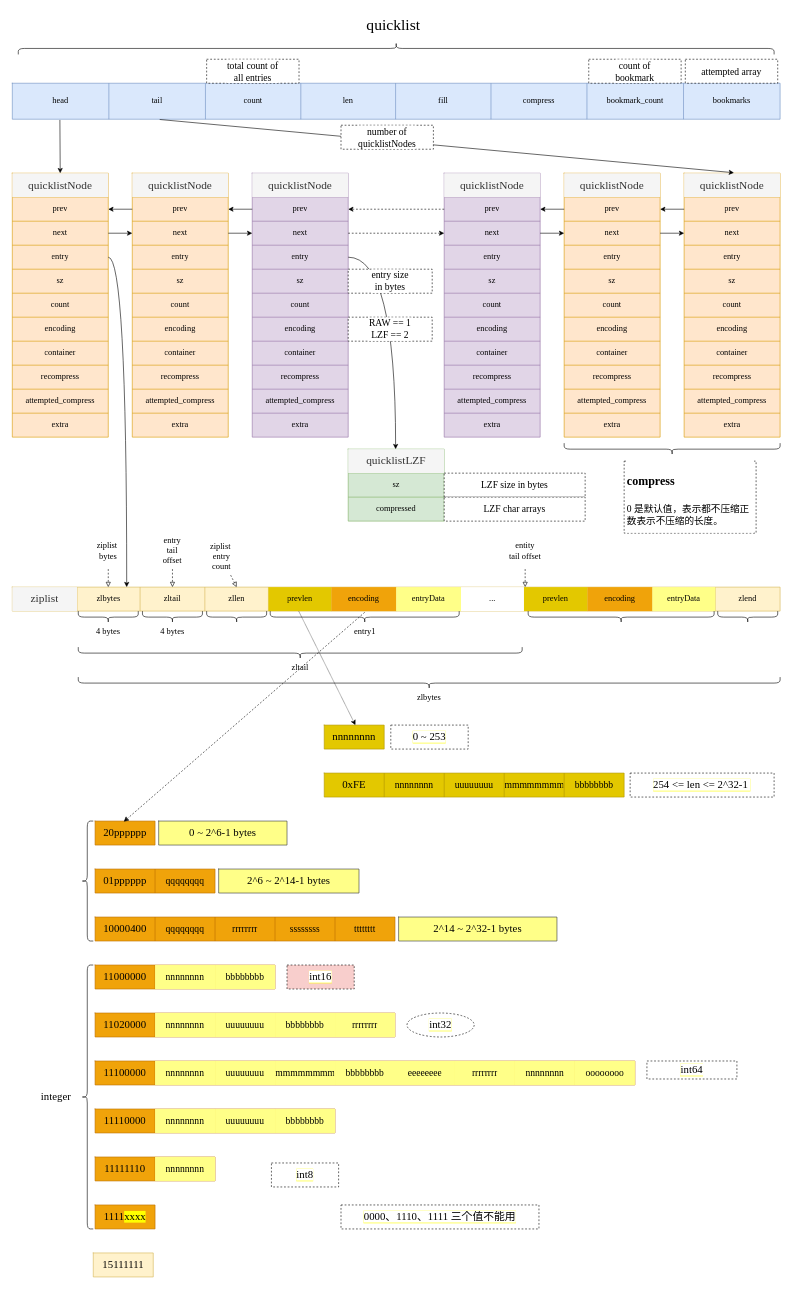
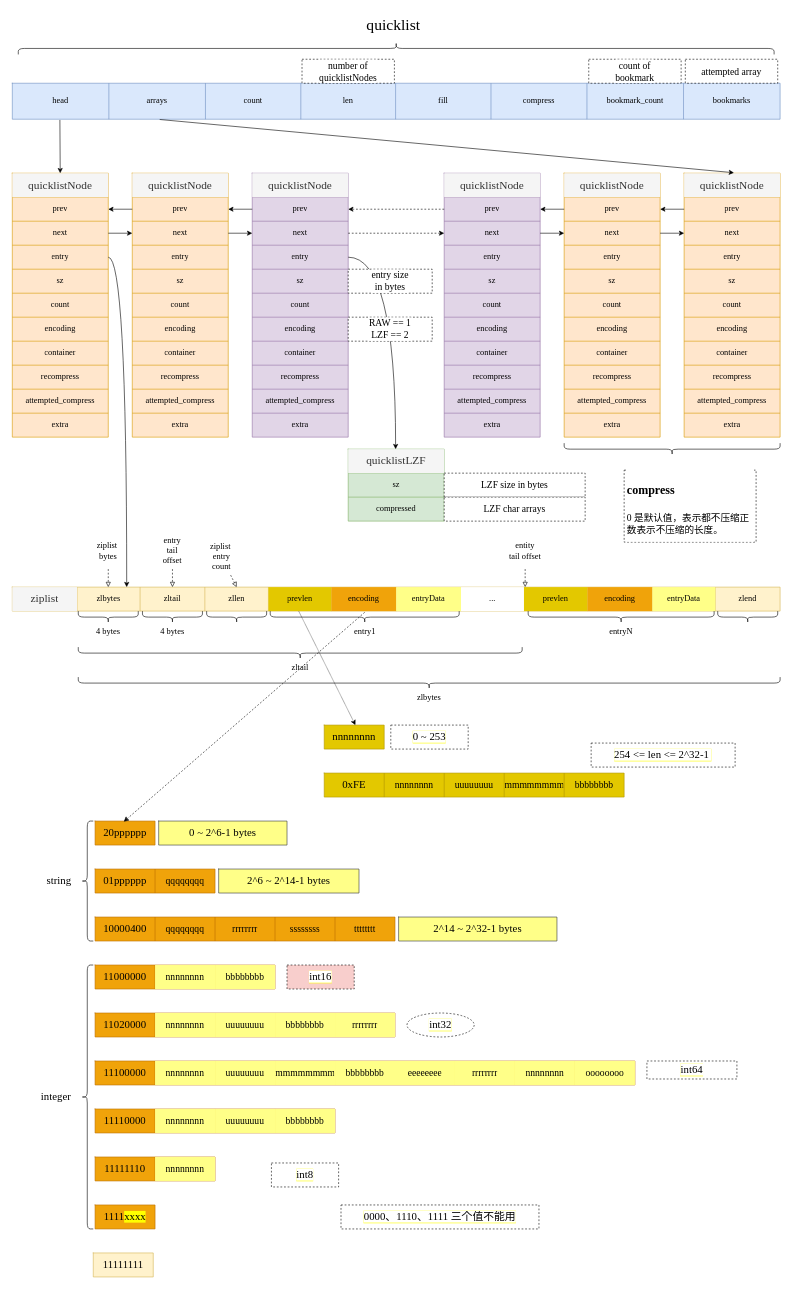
(253, 71) -> none
(157, 101) -> (157, 101)
(387, 137) -> (348, 71)
(690, 497) -> (690, 506)
none -> (621, 632)
(702, 785) -> (663, 755)
none -> (59, 881)
(123, 1265) -> (123, 1265)
